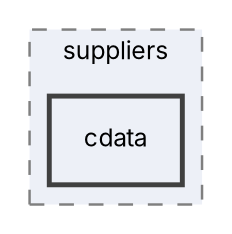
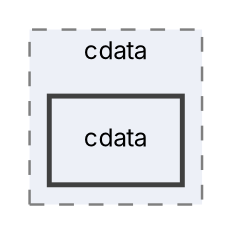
(116, 53) -> (116, 53)
